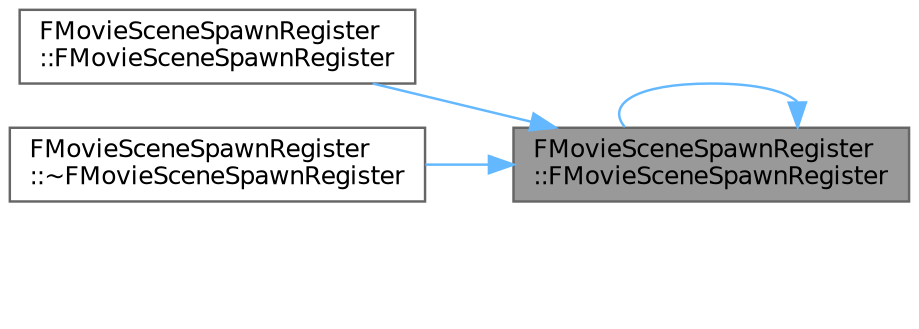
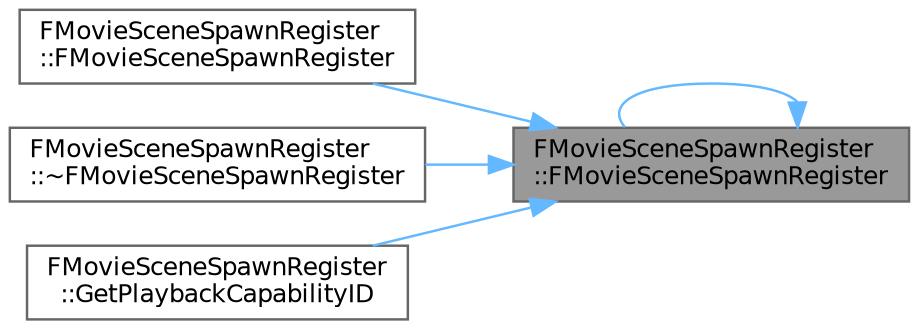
none -> (217, 283)
